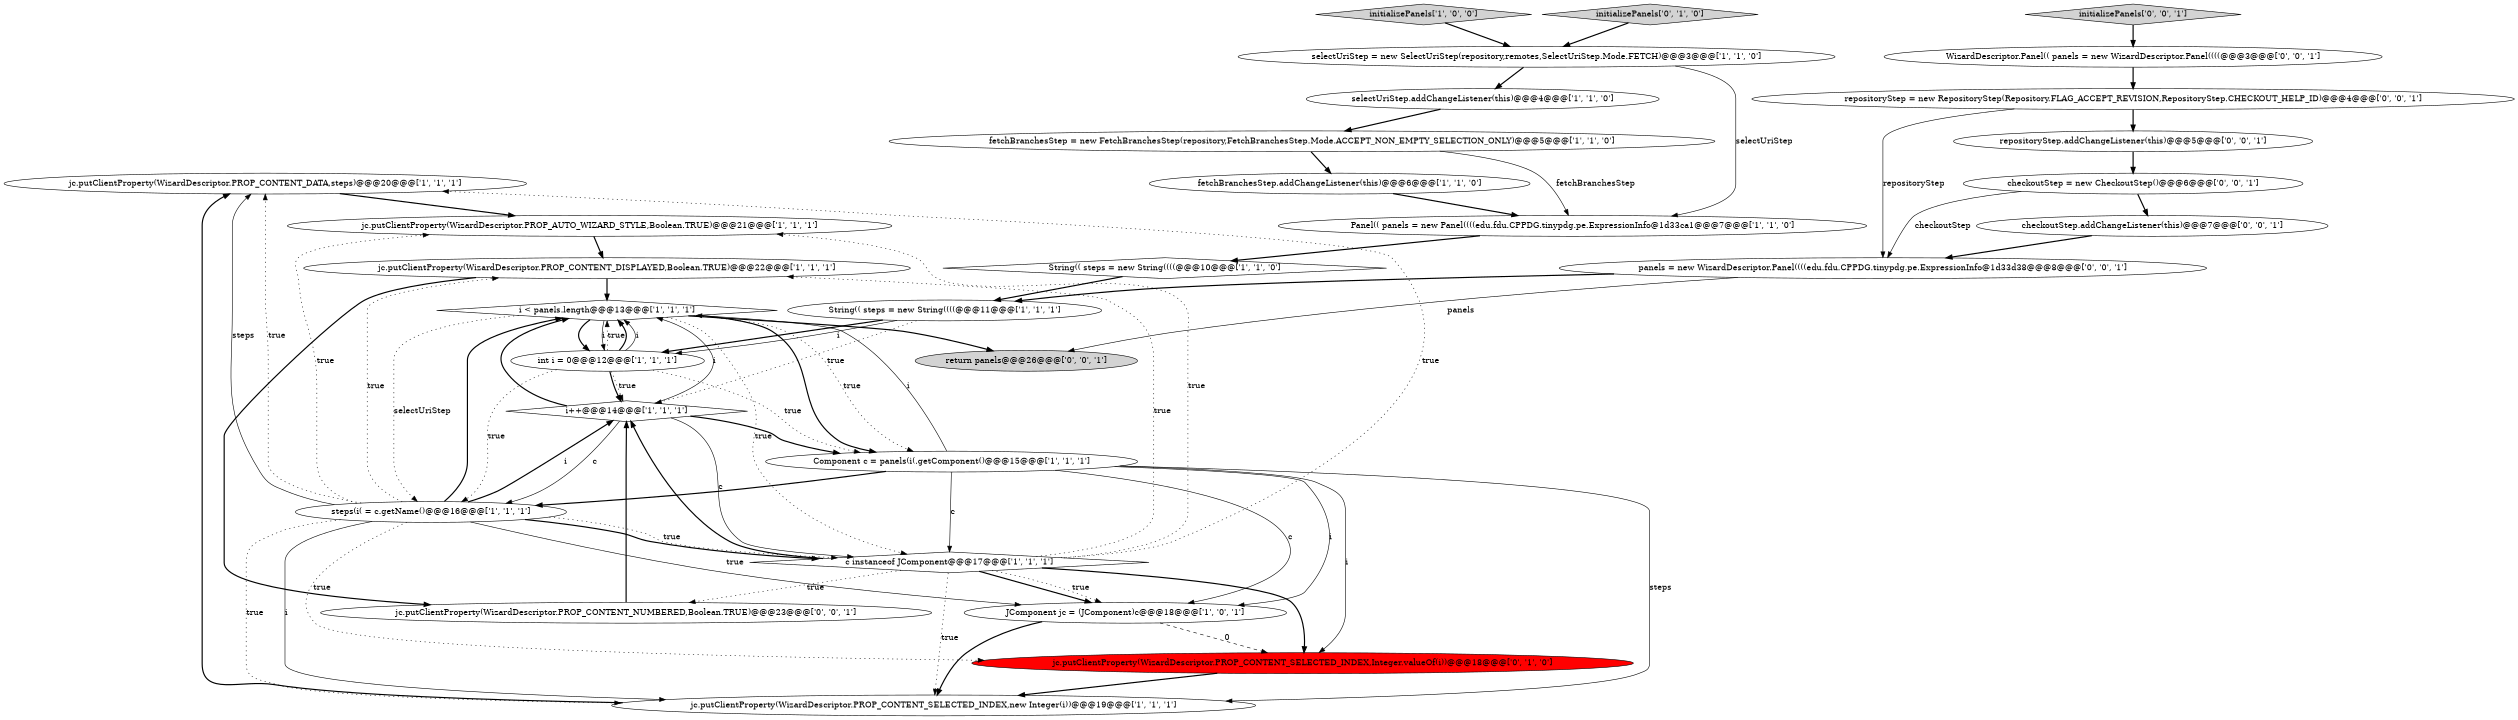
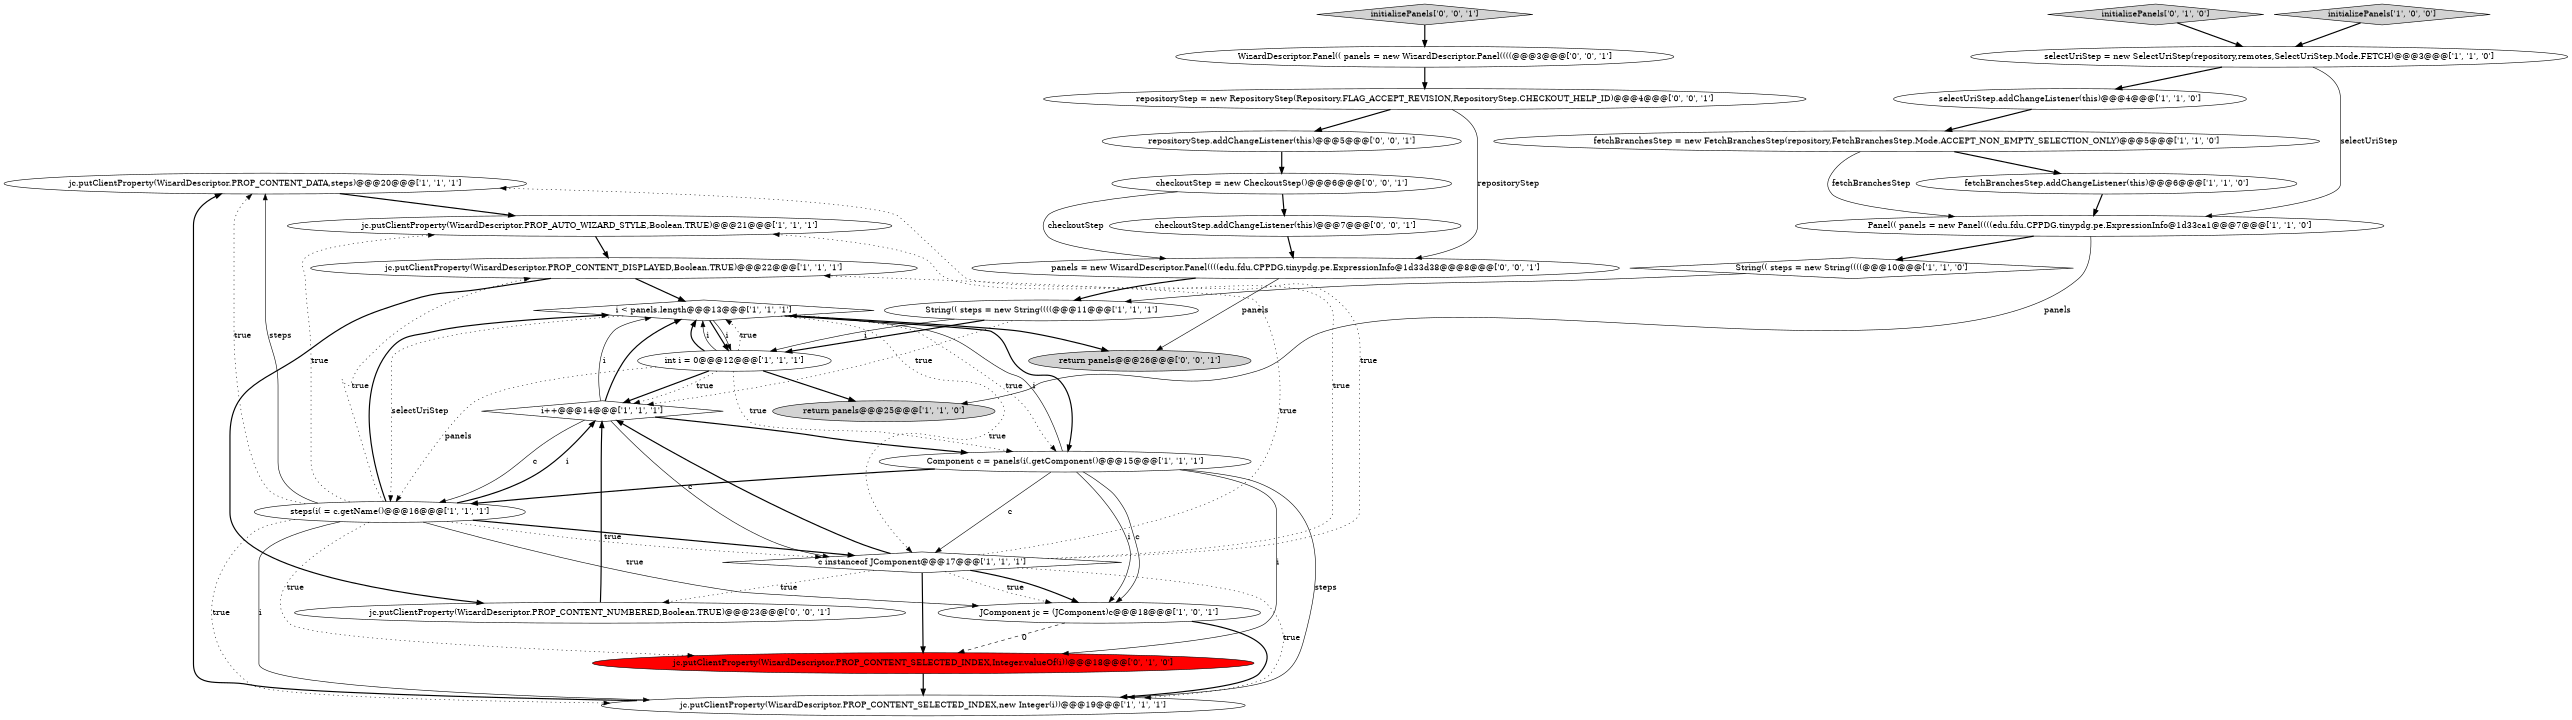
(1061, 288) -> (1438, 283)
none -> (884, 411)
(497, 436) -> (458, 436)
